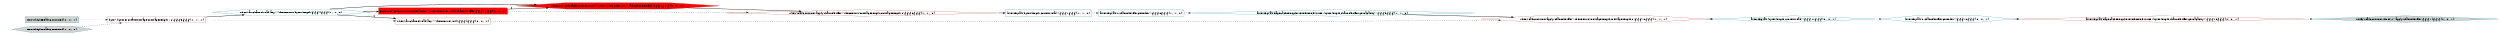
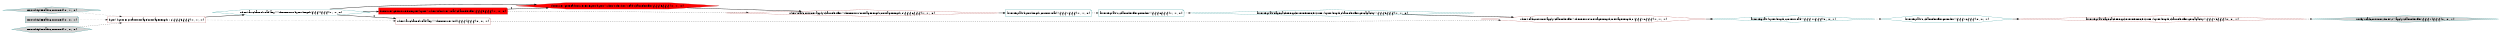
none -> (52, 10)
